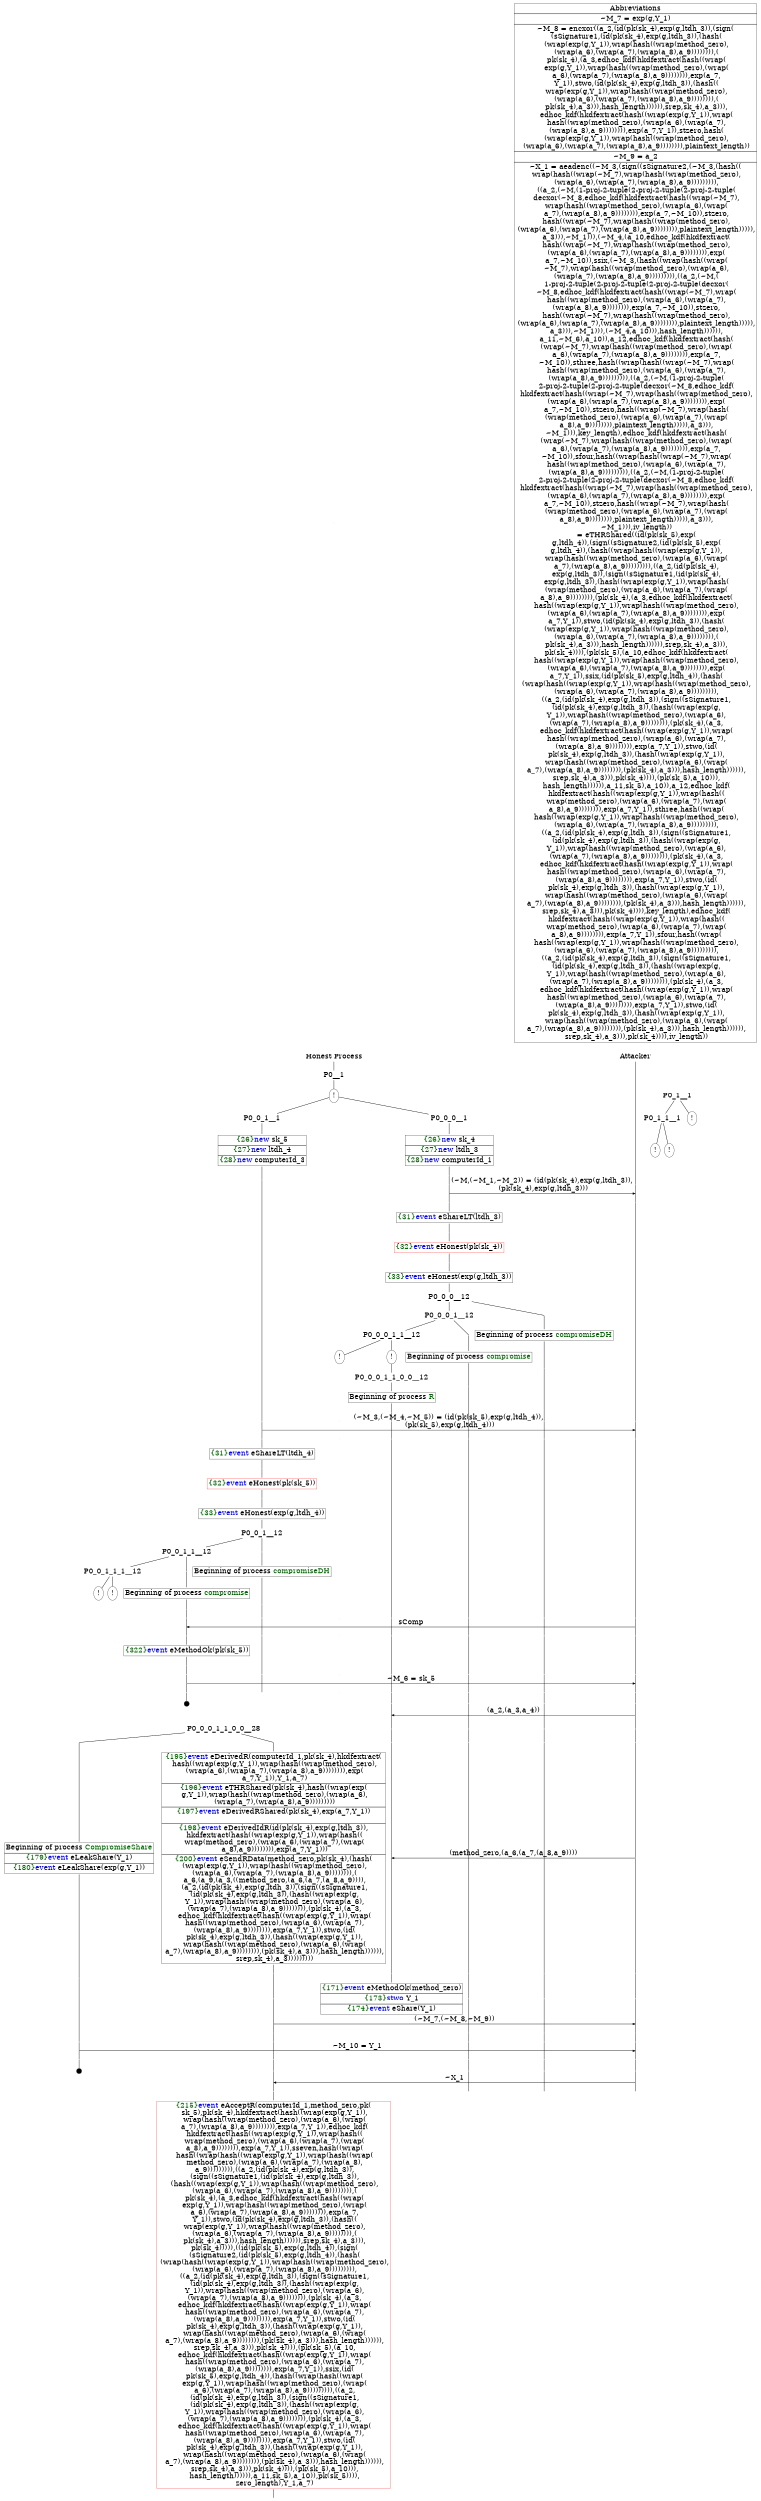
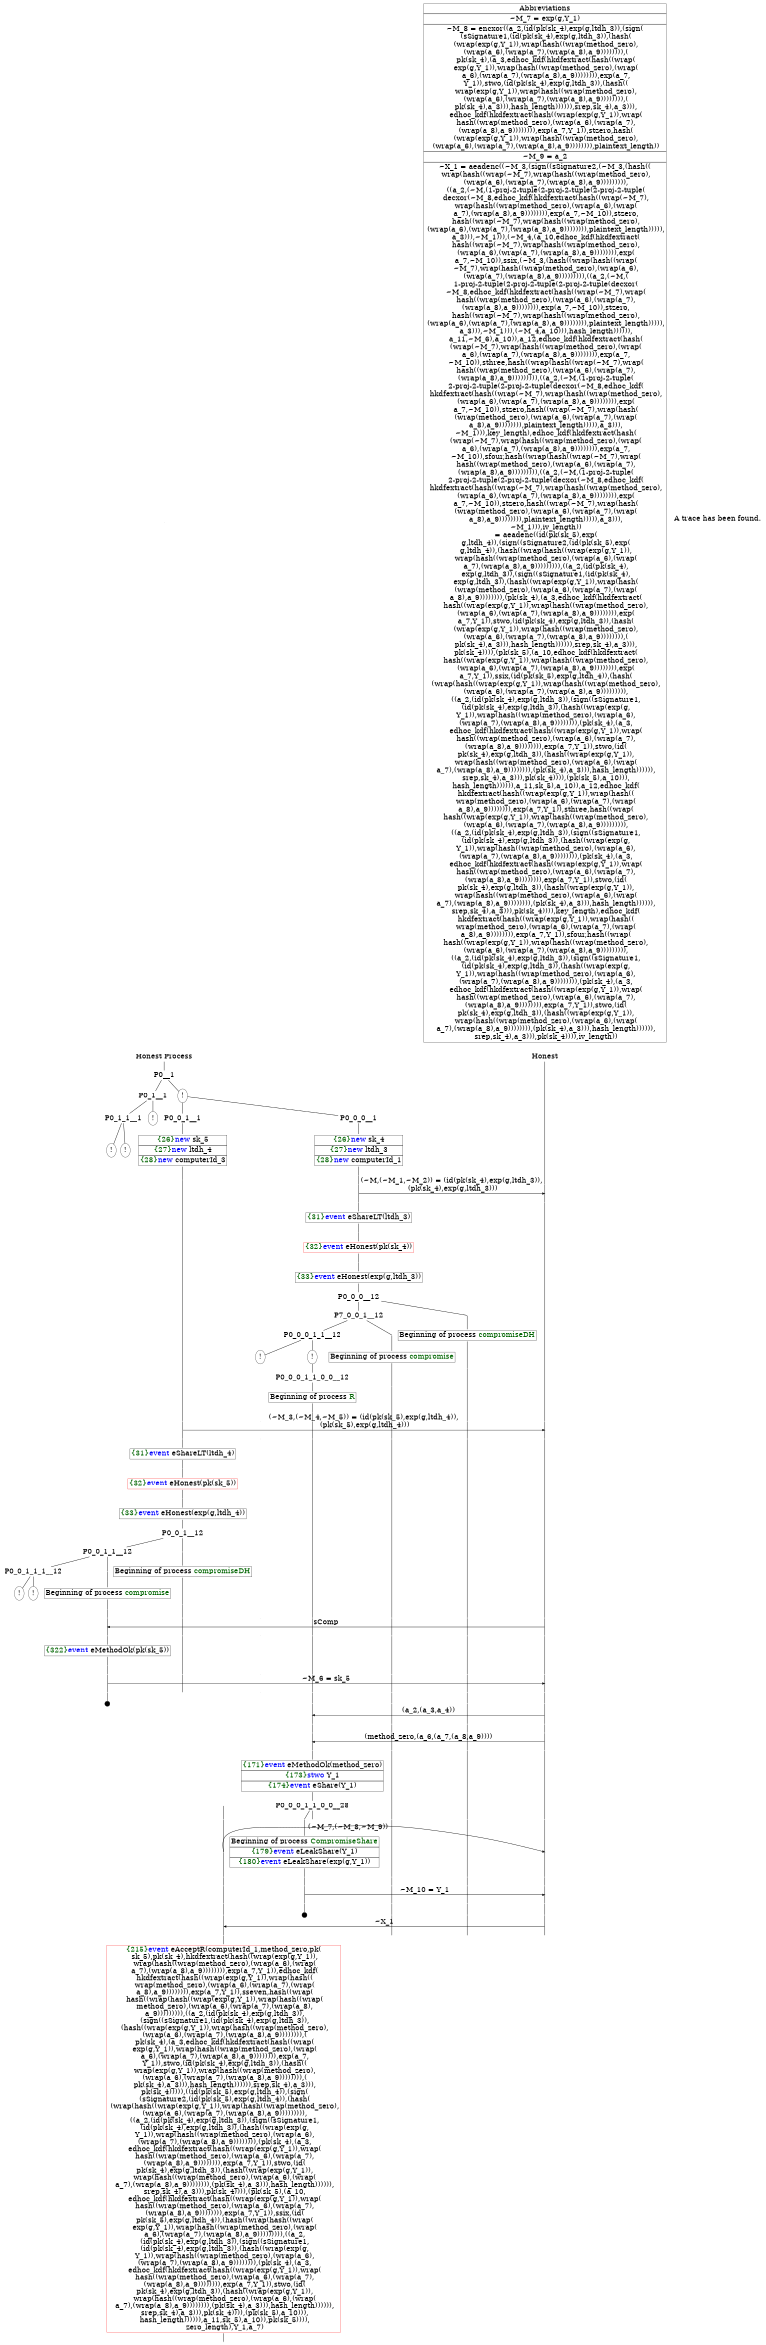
none -> (718, 523)
(635, 535) -> (545, 535)
(635, 1057) -> (545, 1057)
none -> (159, 1086)
(449, 1316) -> (359, 1316)
none -> (312, 1796)
(274, 1858) -> none
